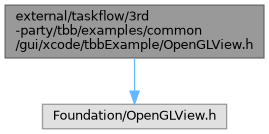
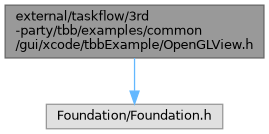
(135, 117) -> (135, 117)
